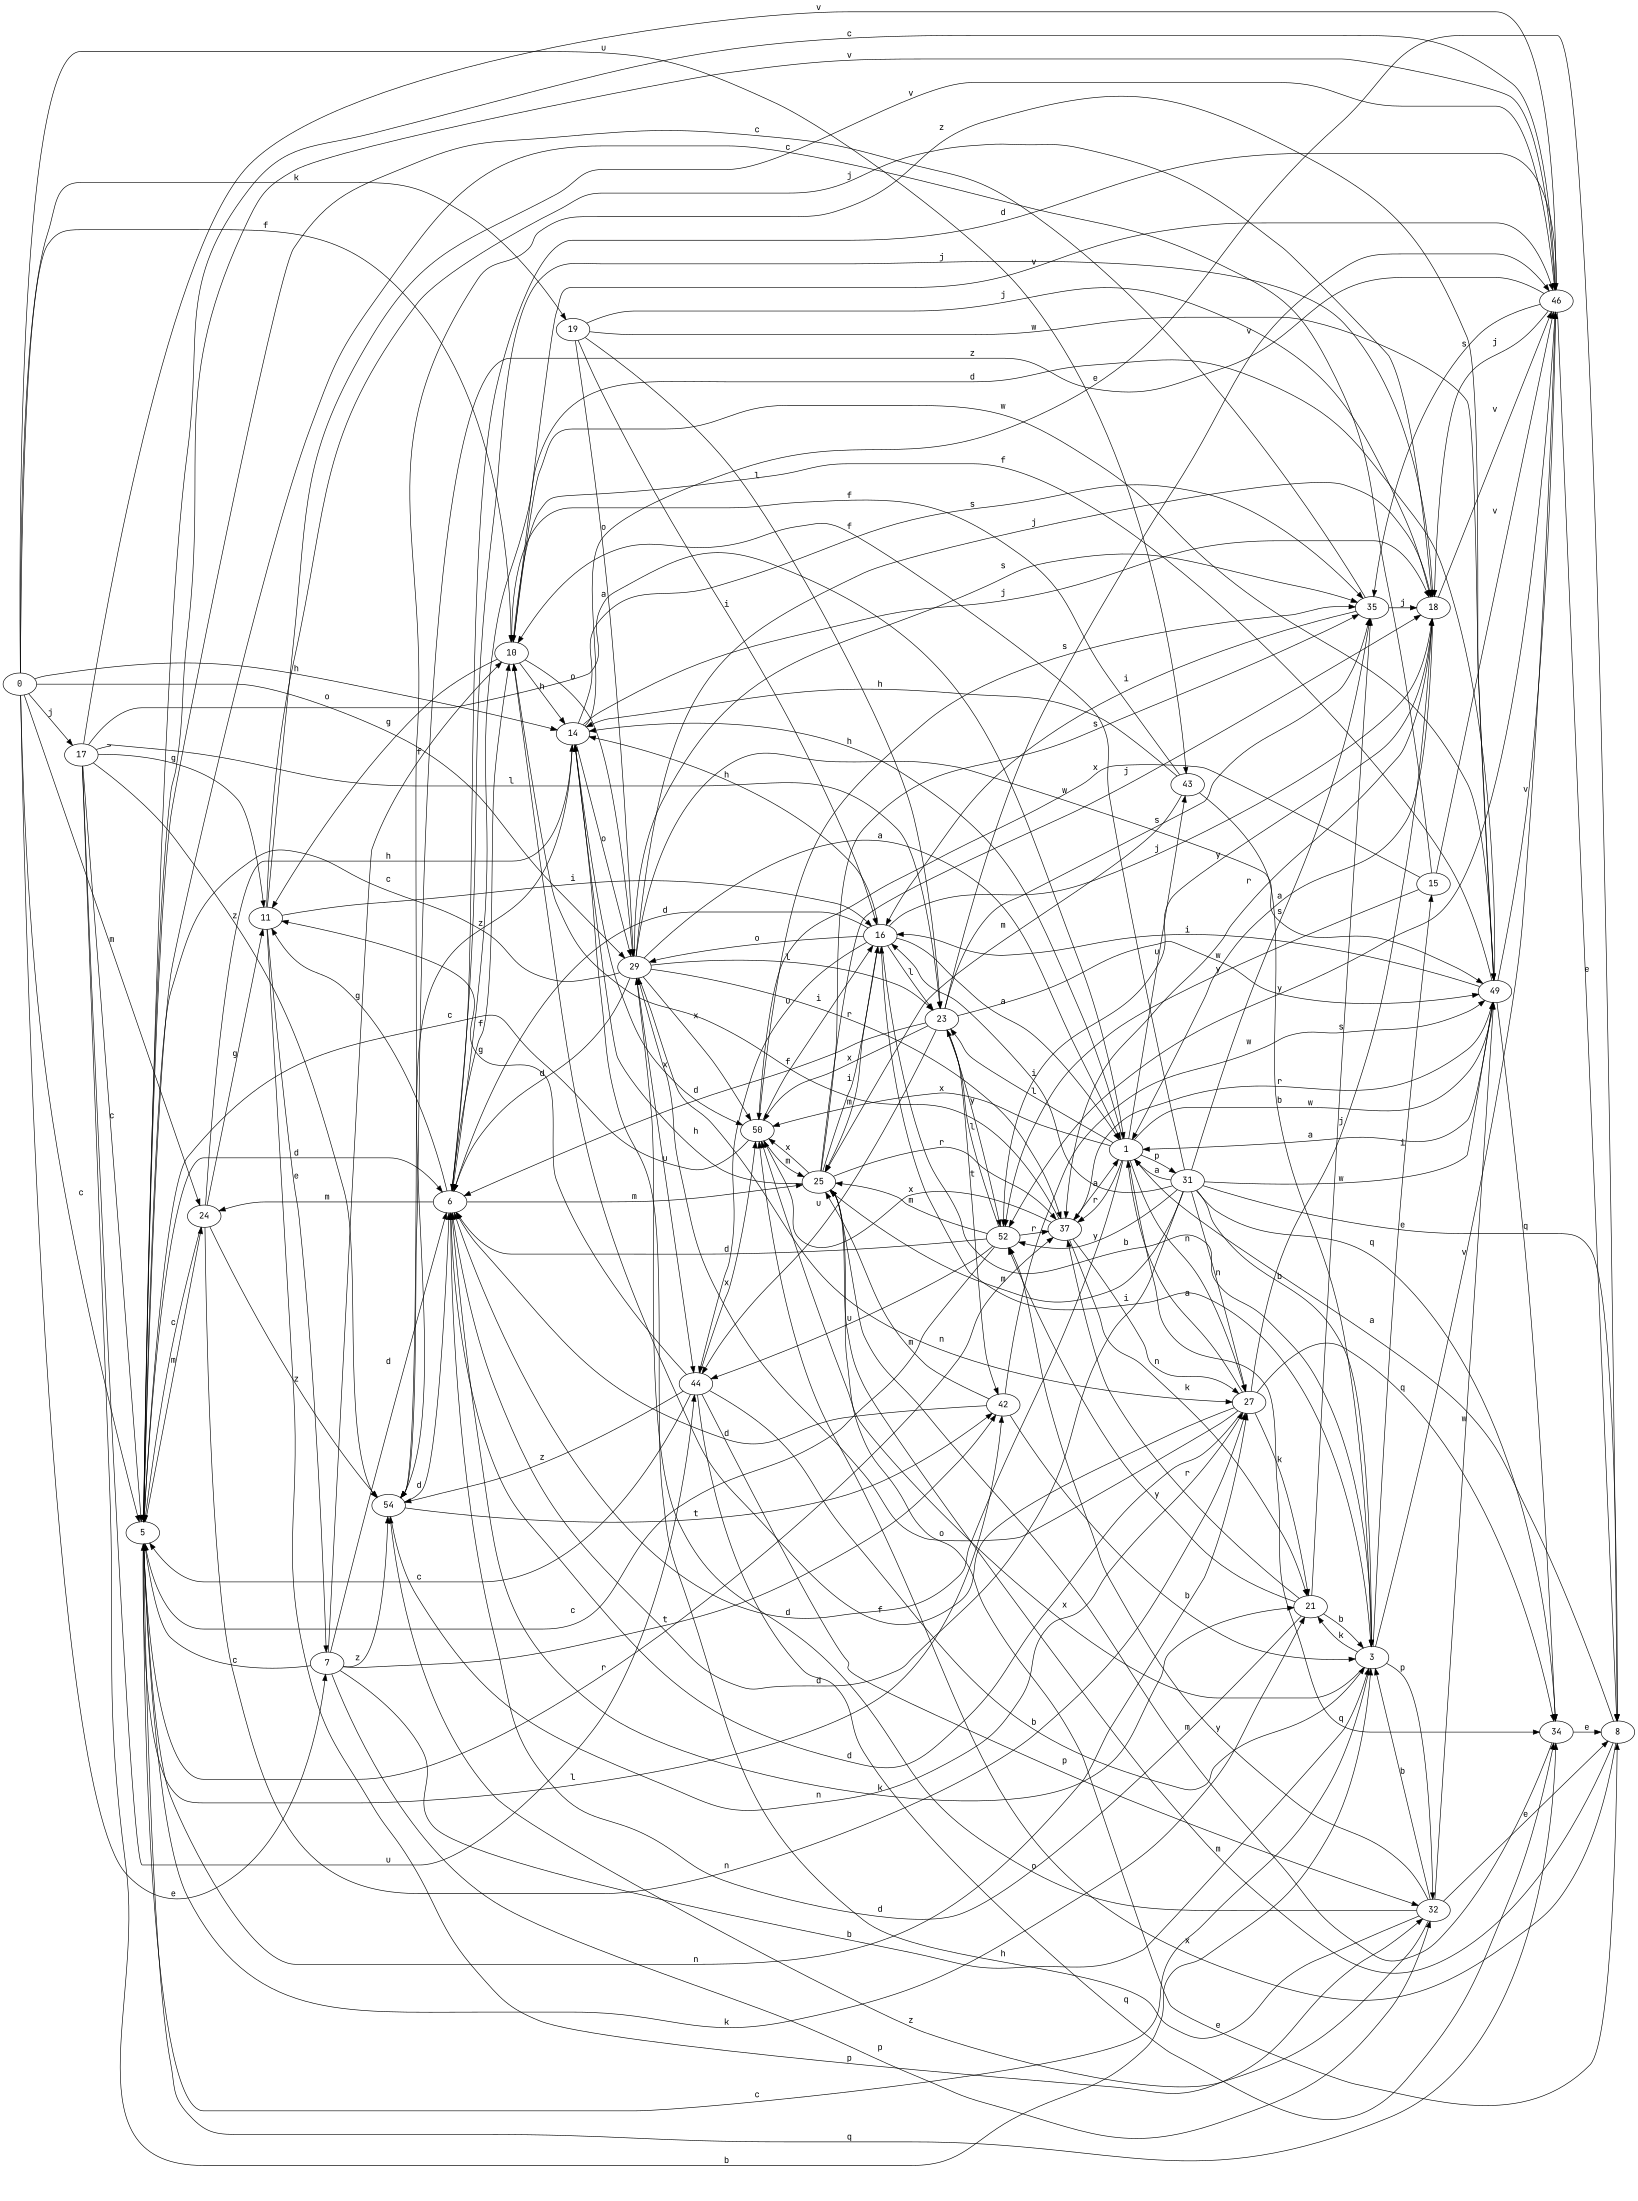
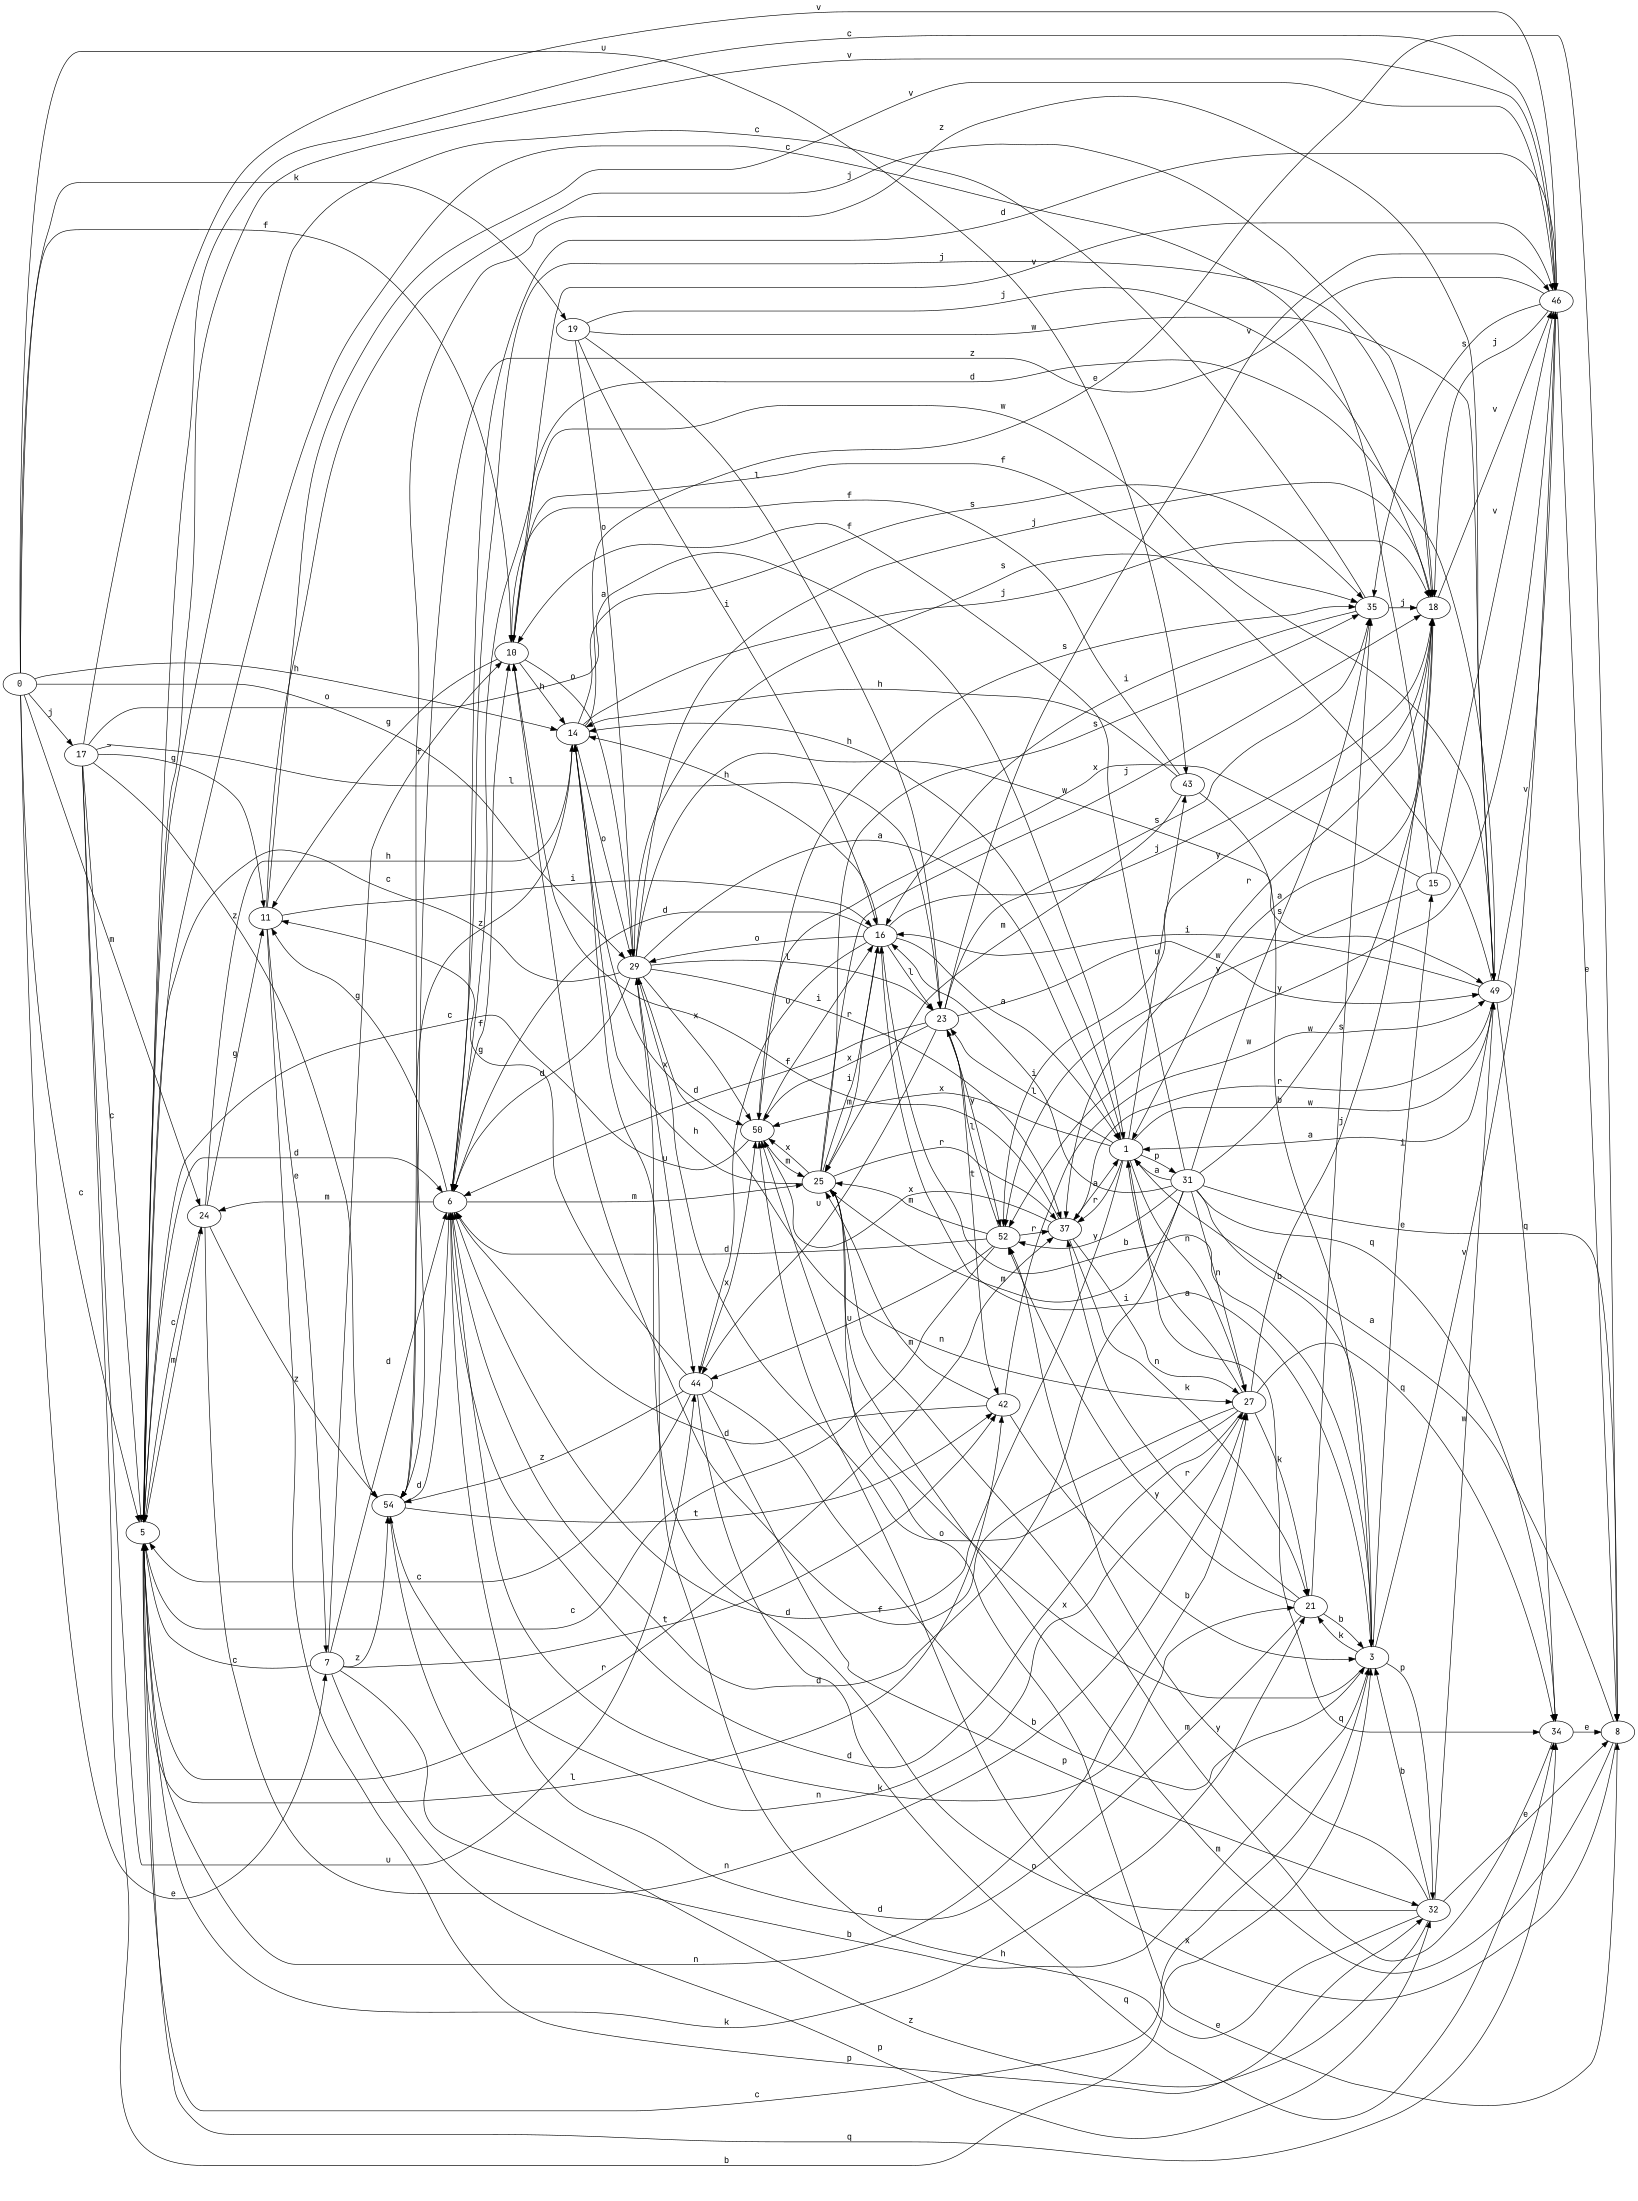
(1412, 1176) -> (1380, 928)
